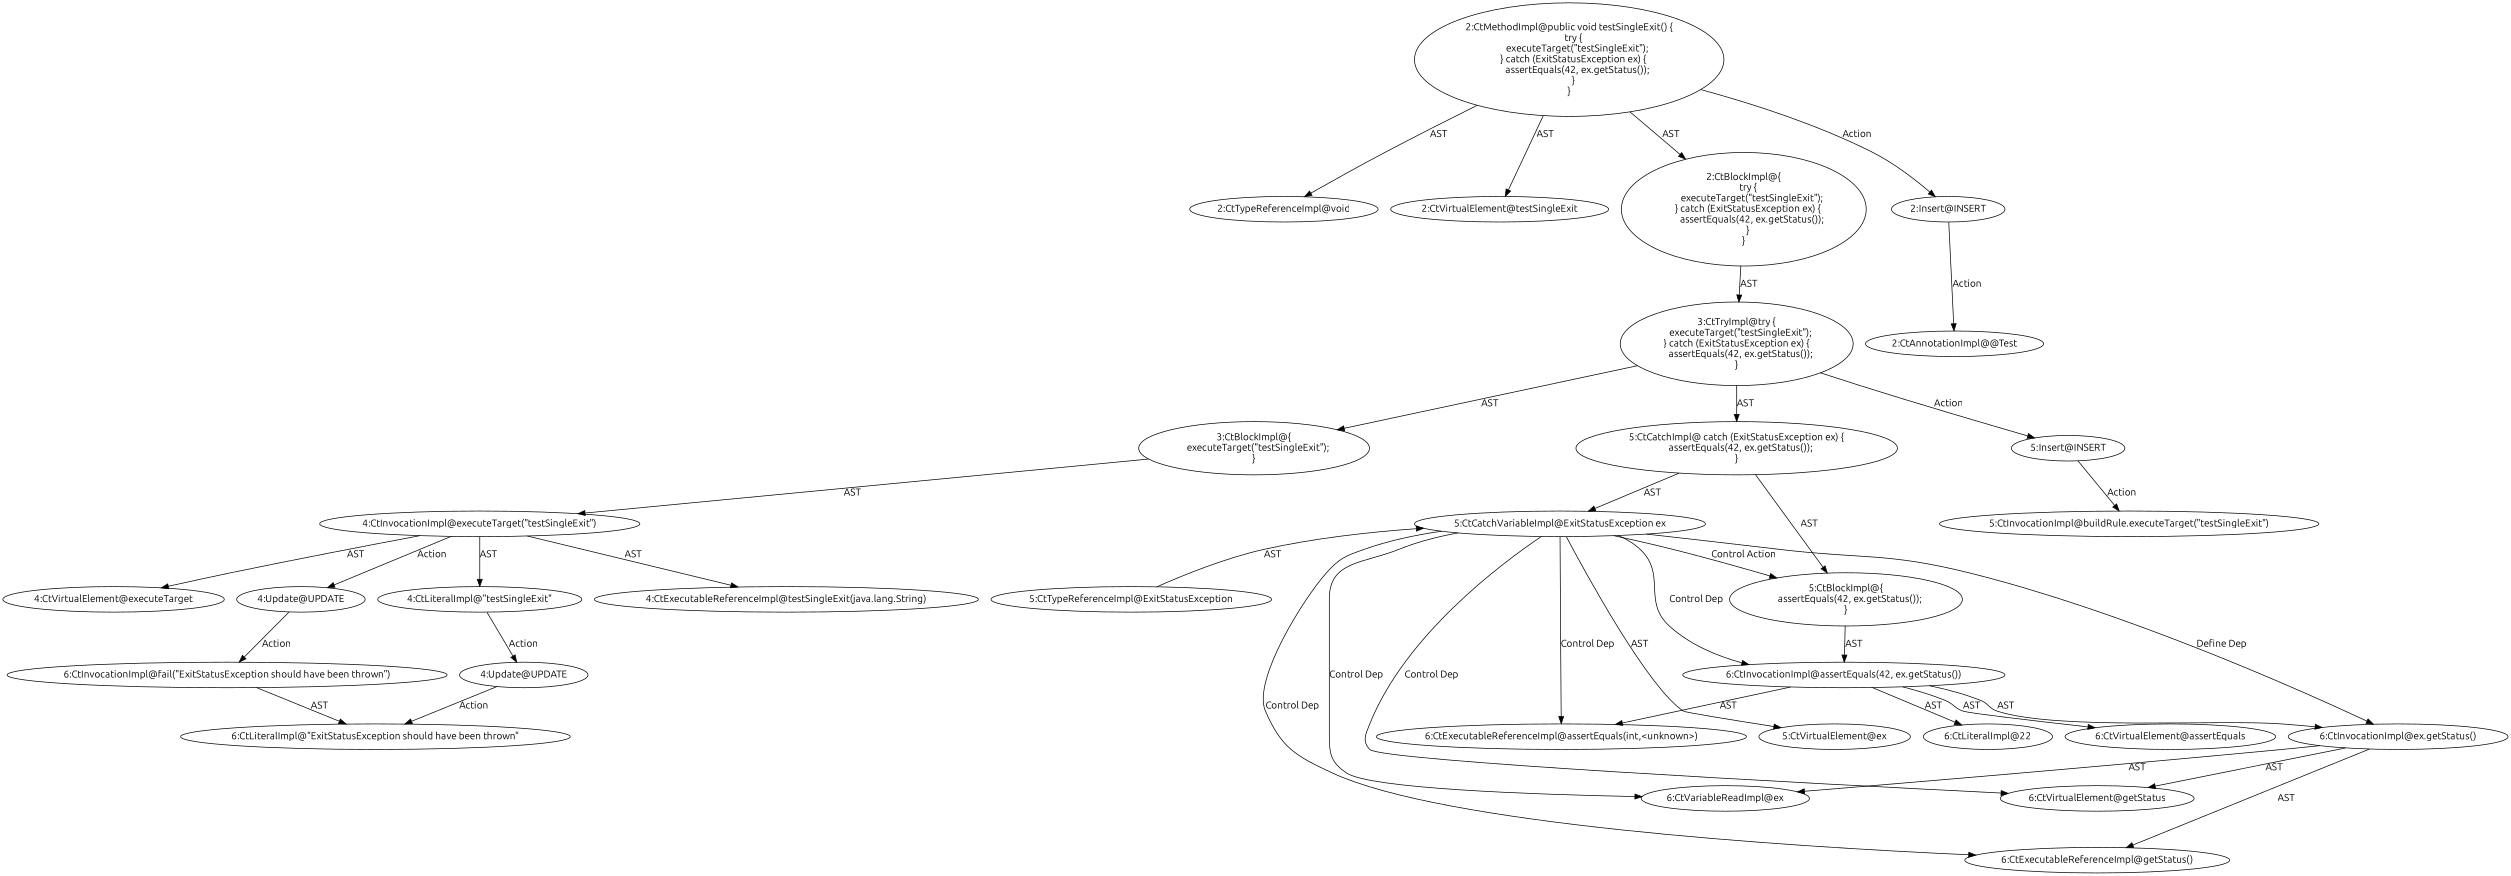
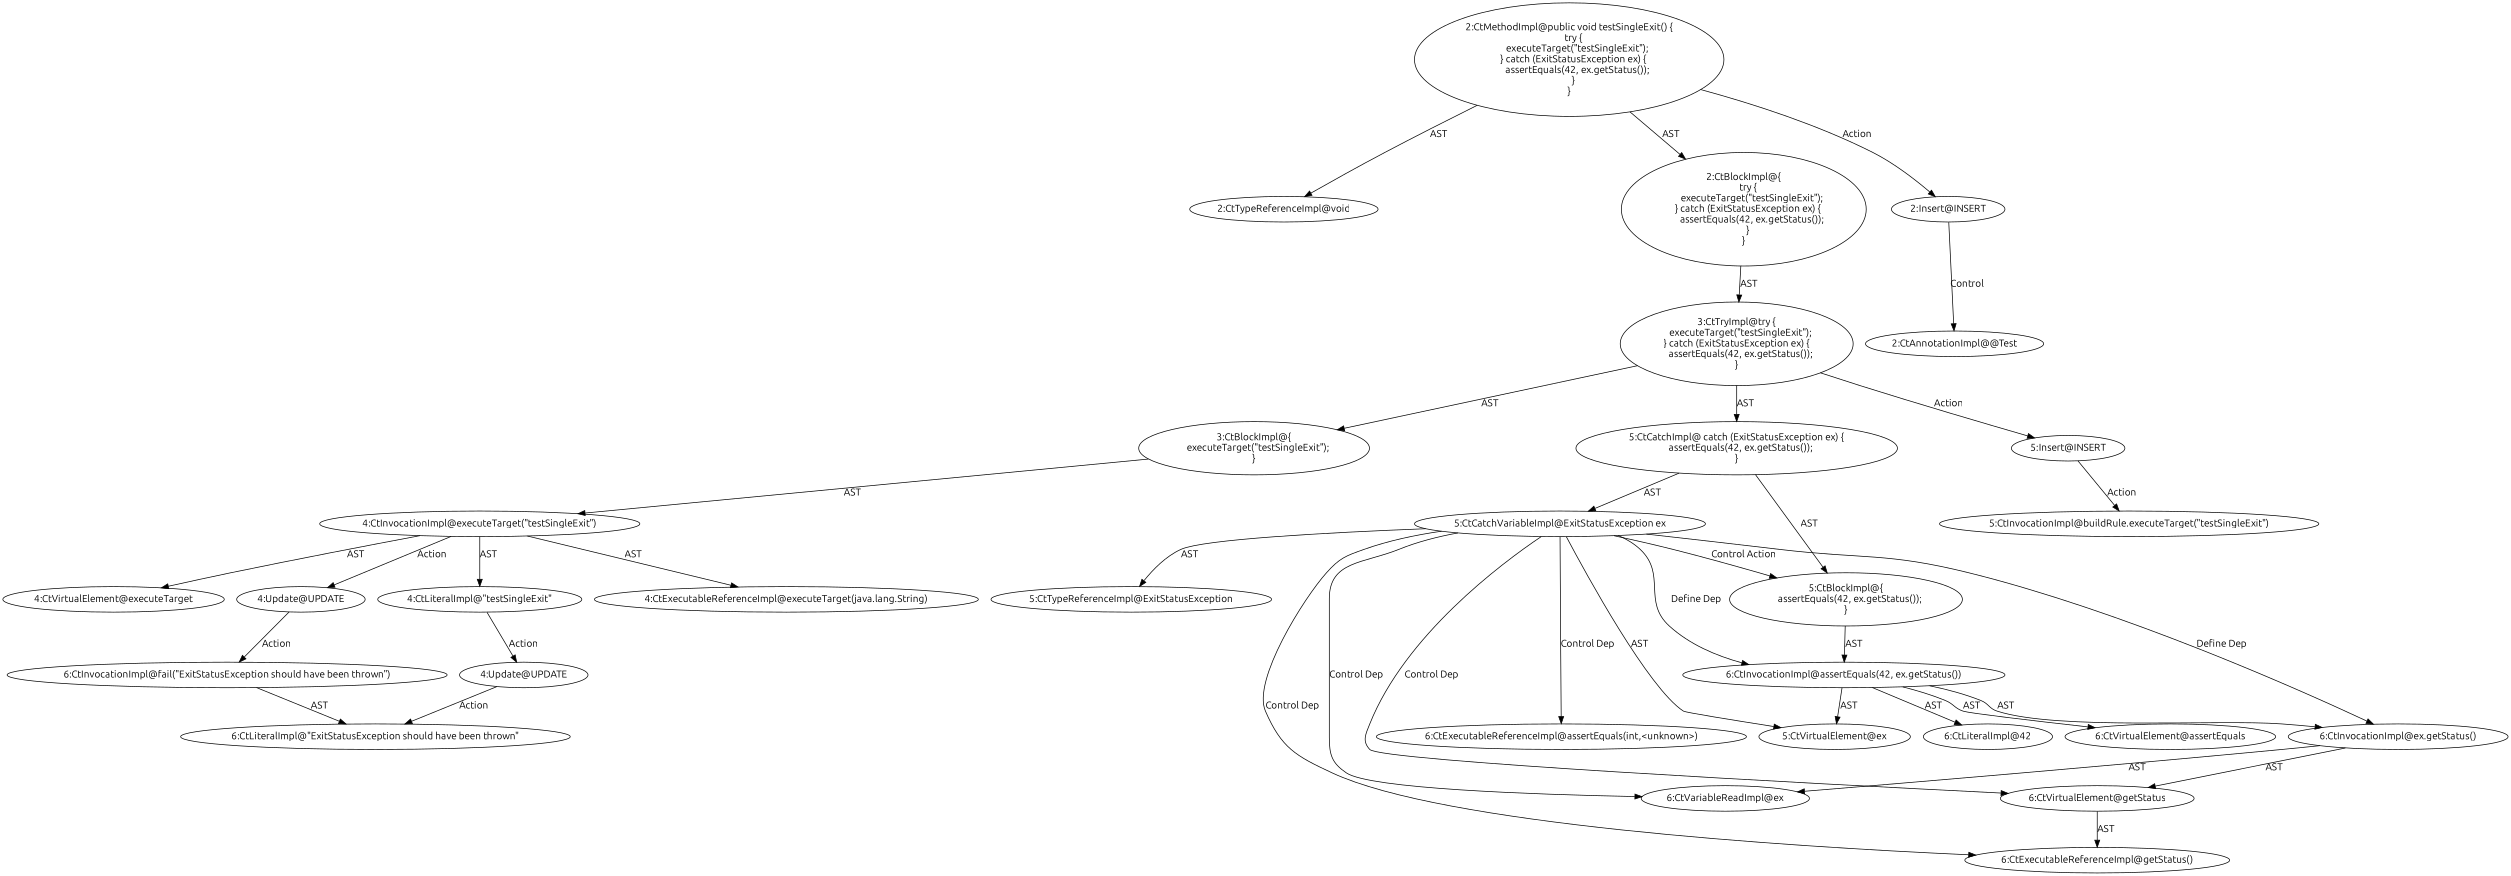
(1500, 209) -> none
(1967, 284) -> (1967, 284)
(1284, 545) -> (1279, 536)
(786, 599) -> (786, 599)
(1696, 599) -> (1696, 599)
(1706, 705) -> (1840, 702)
(1988, 737) -> (1988, 737)
(2251, 797) -> (2097, 826)
